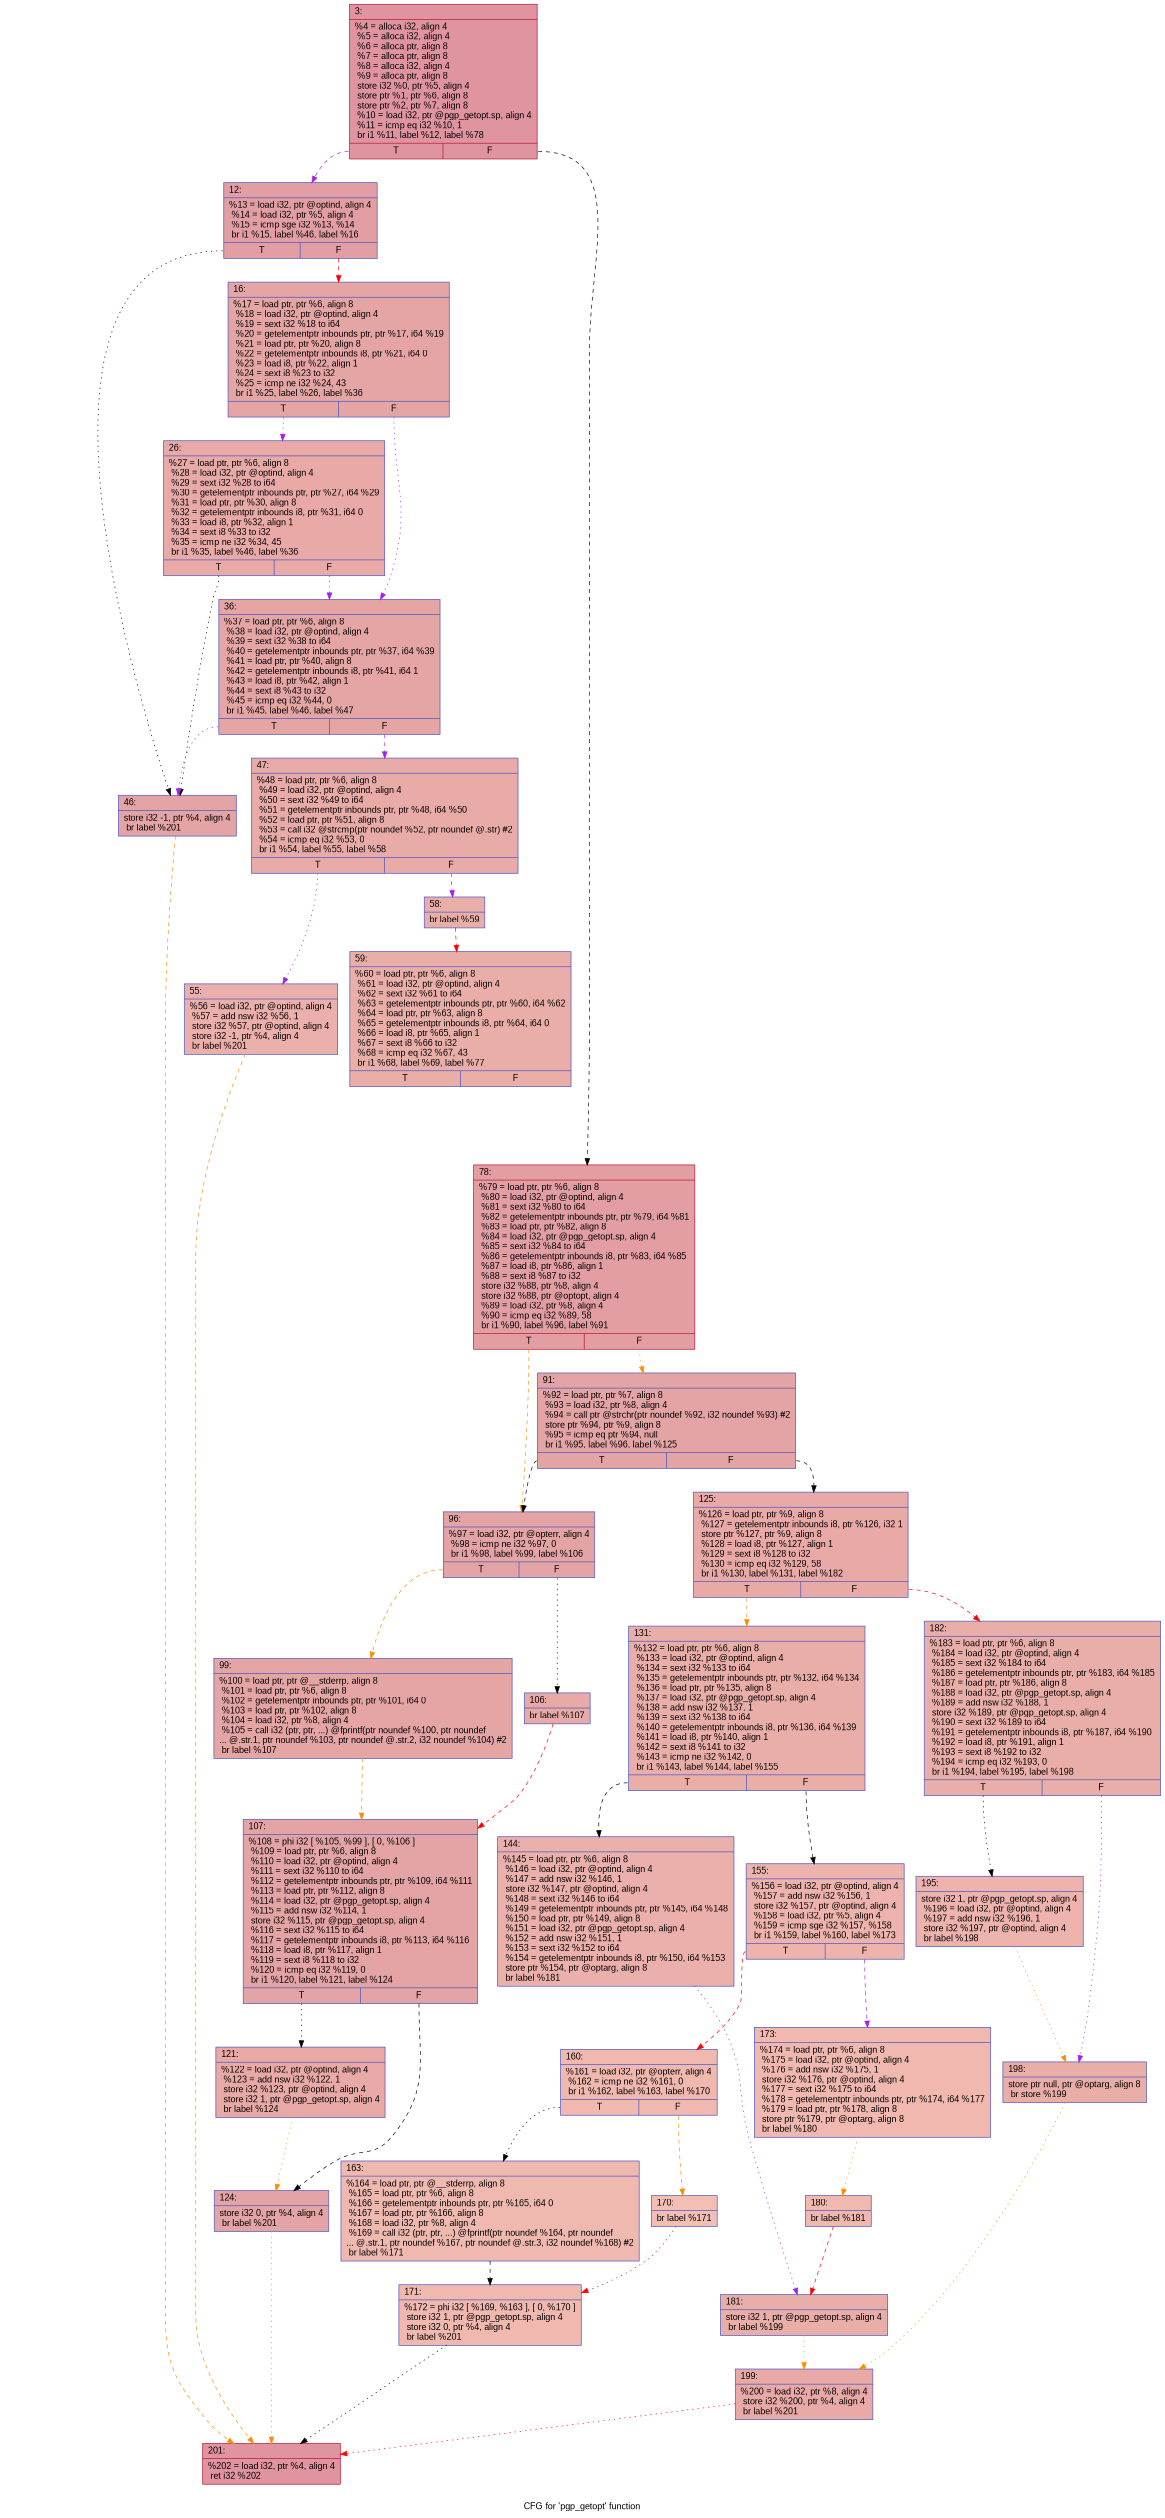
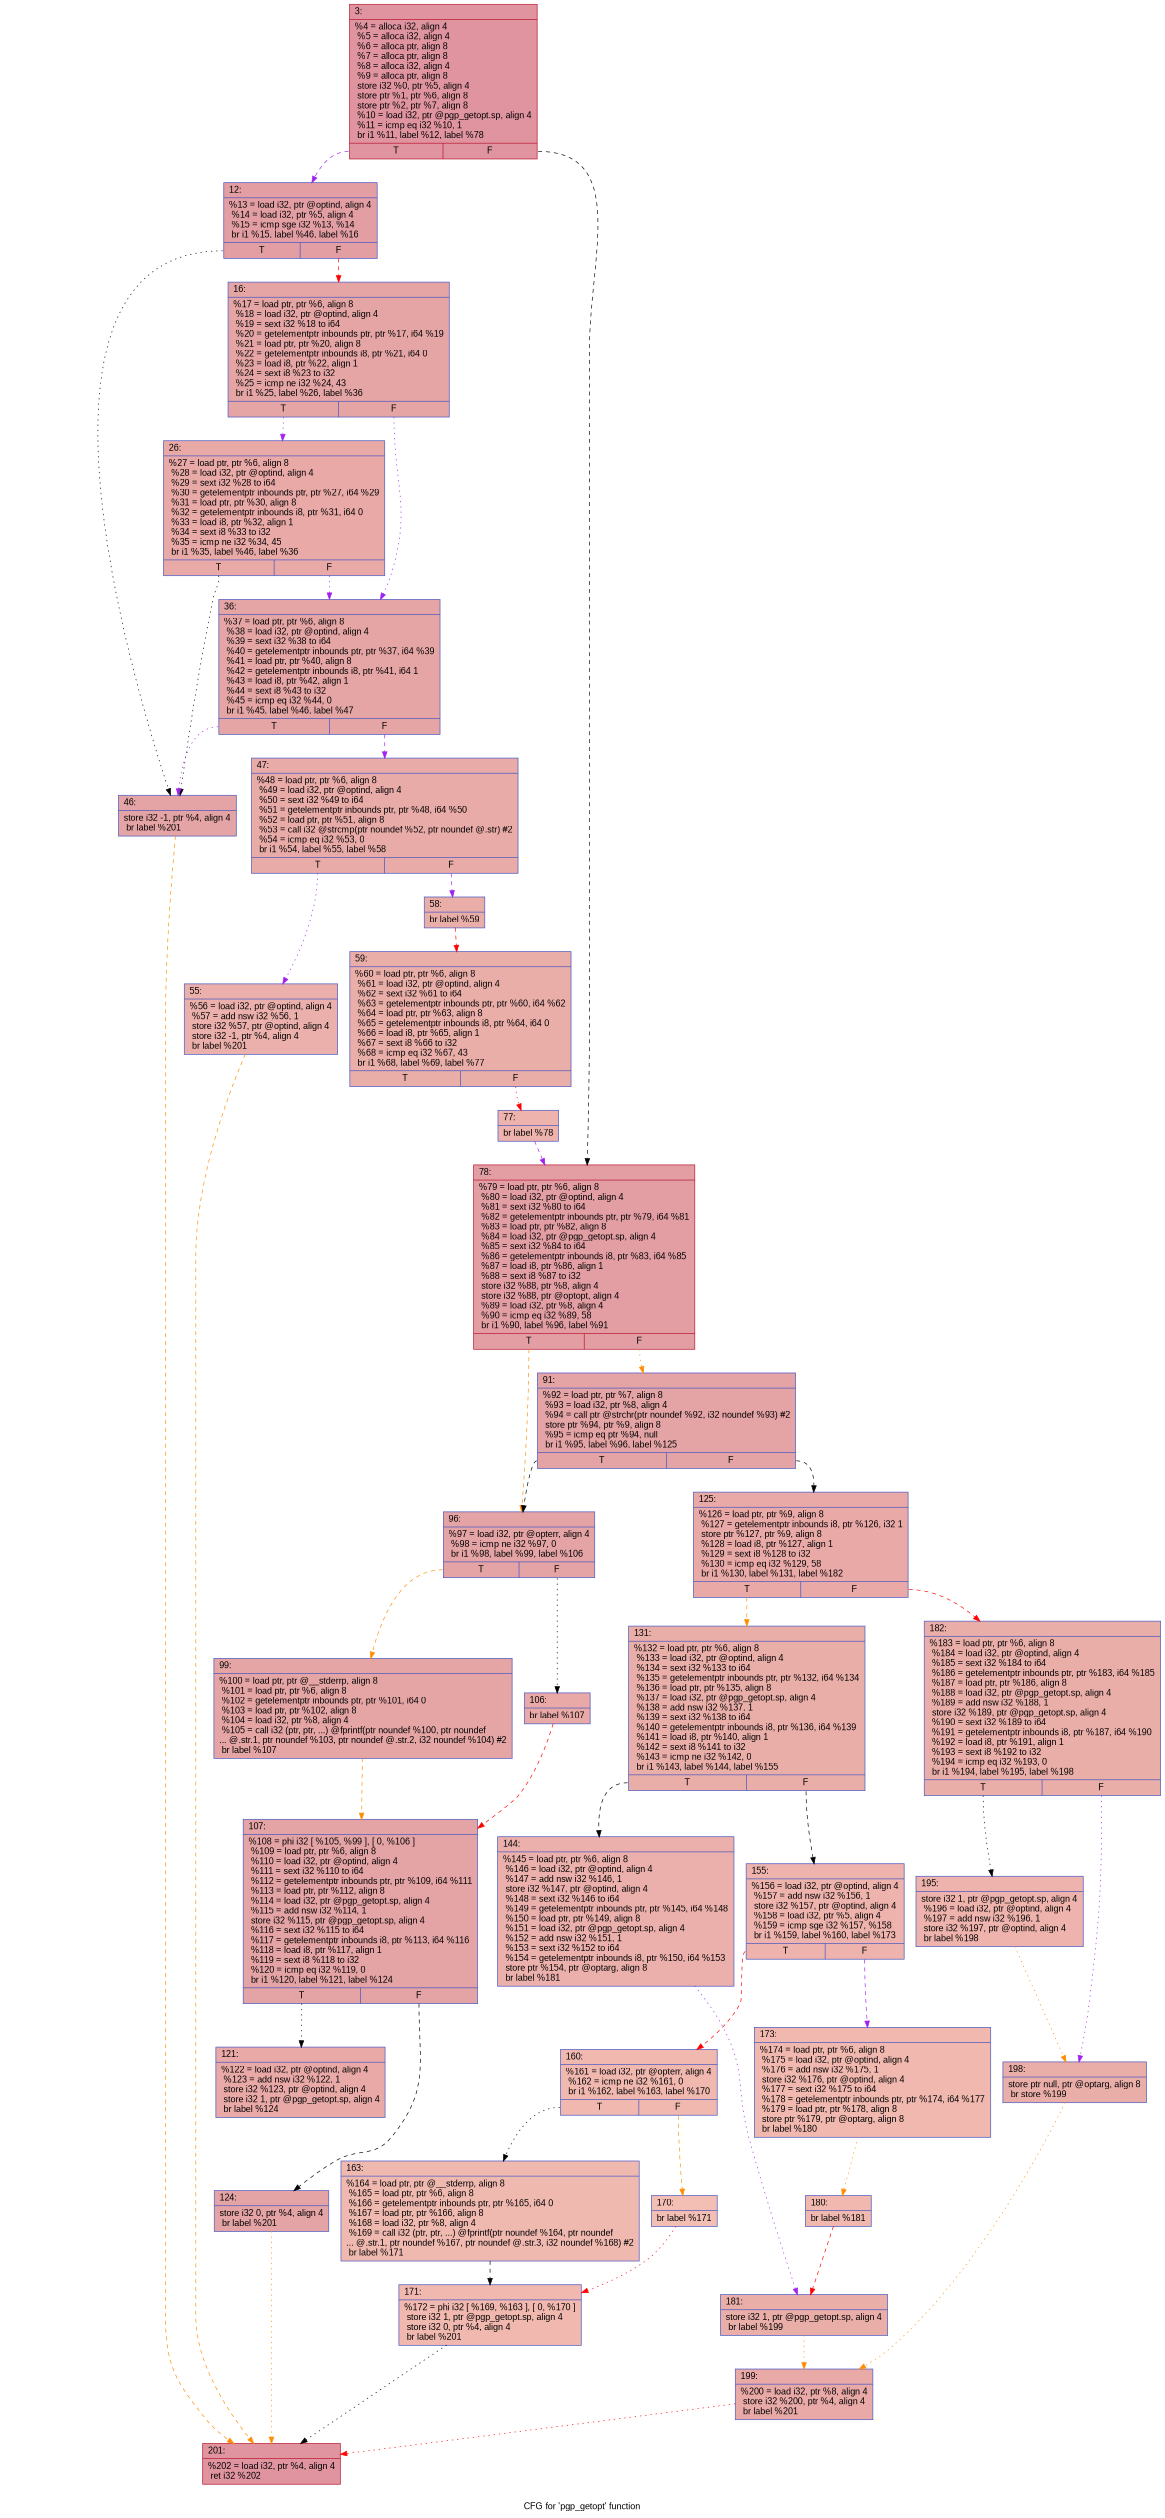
none -> (528, 1126)
(285, 2151) -> none
